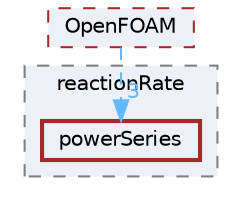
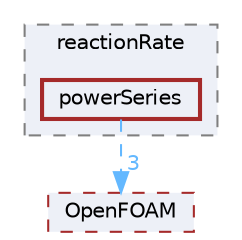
(121, 79) -> (121, 148)
